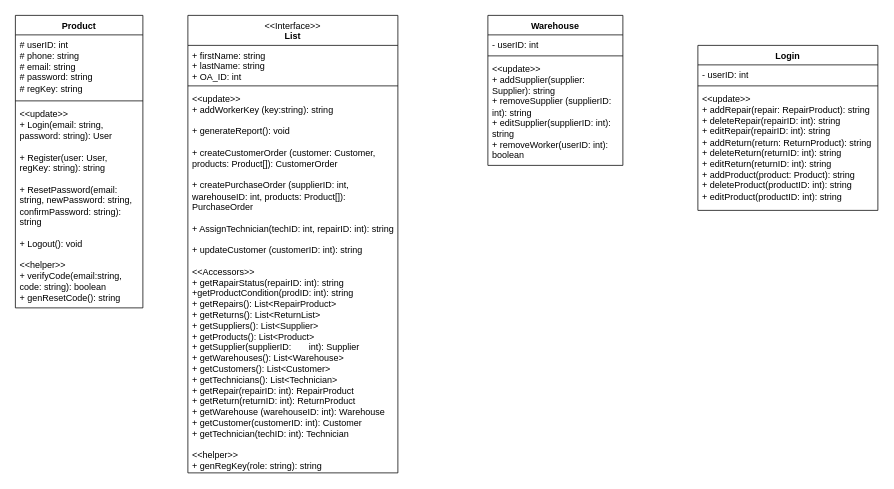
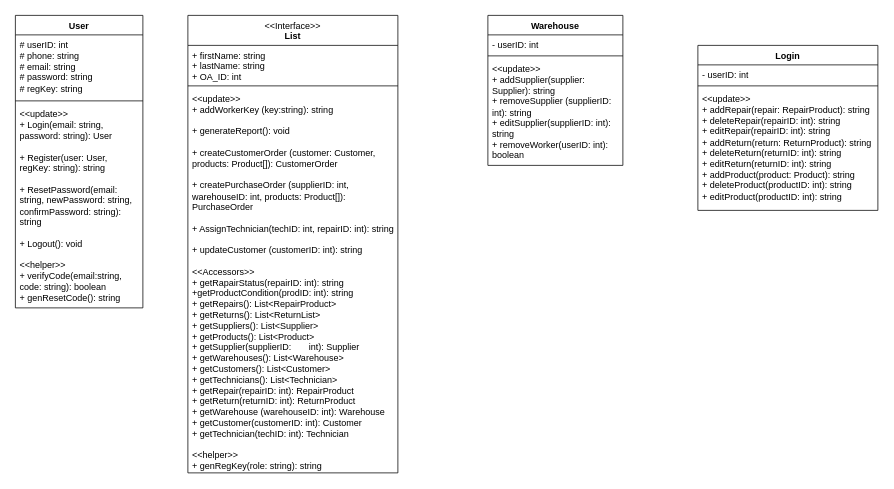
(79, 26) -> (79, 26)
